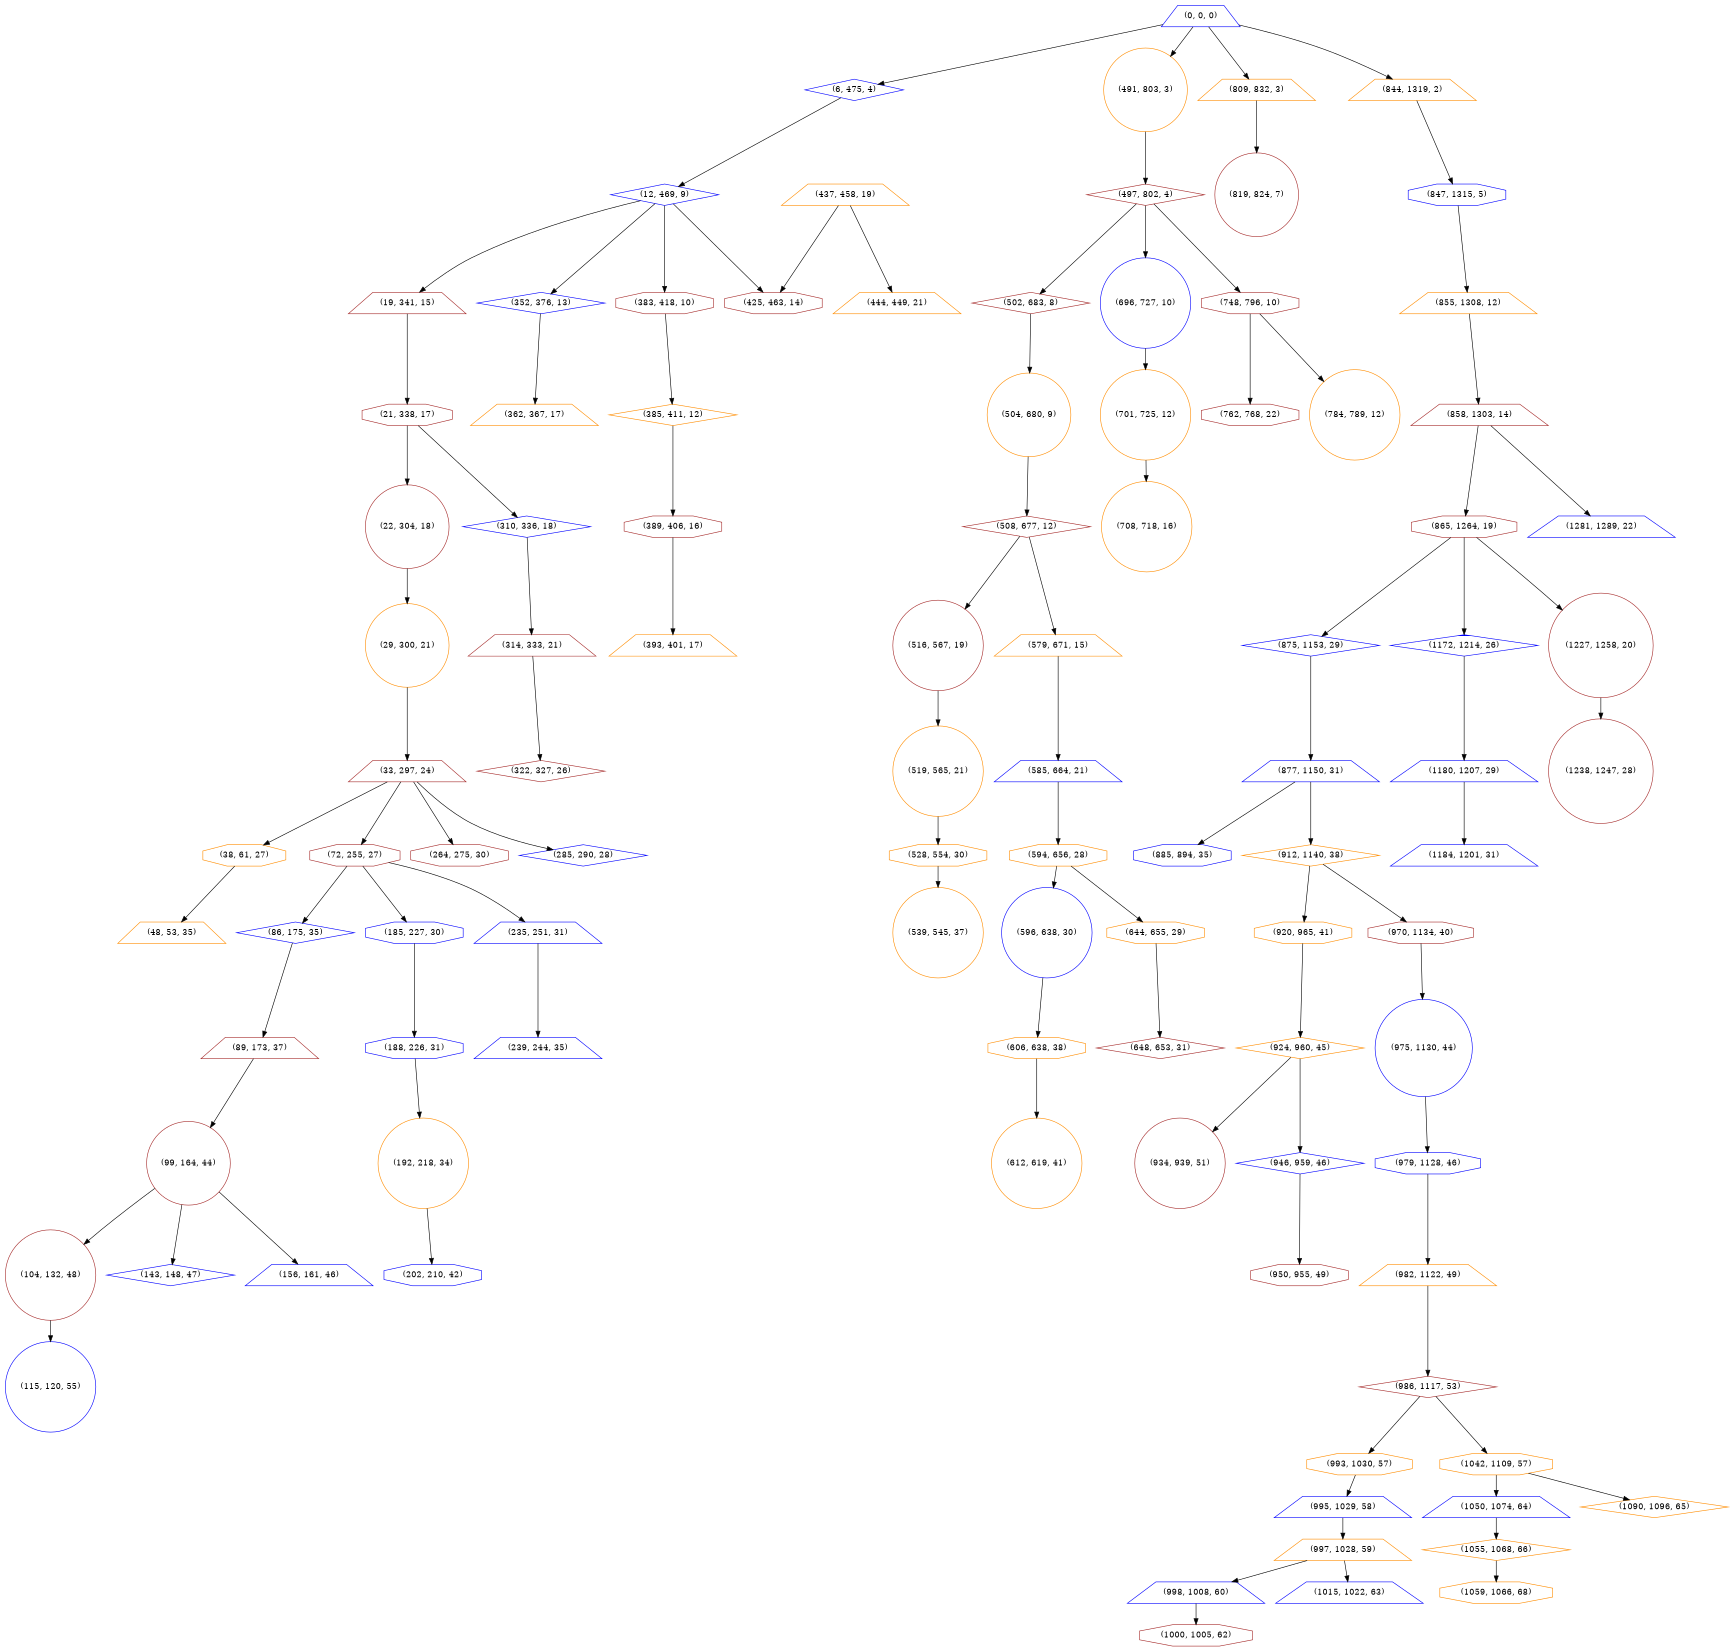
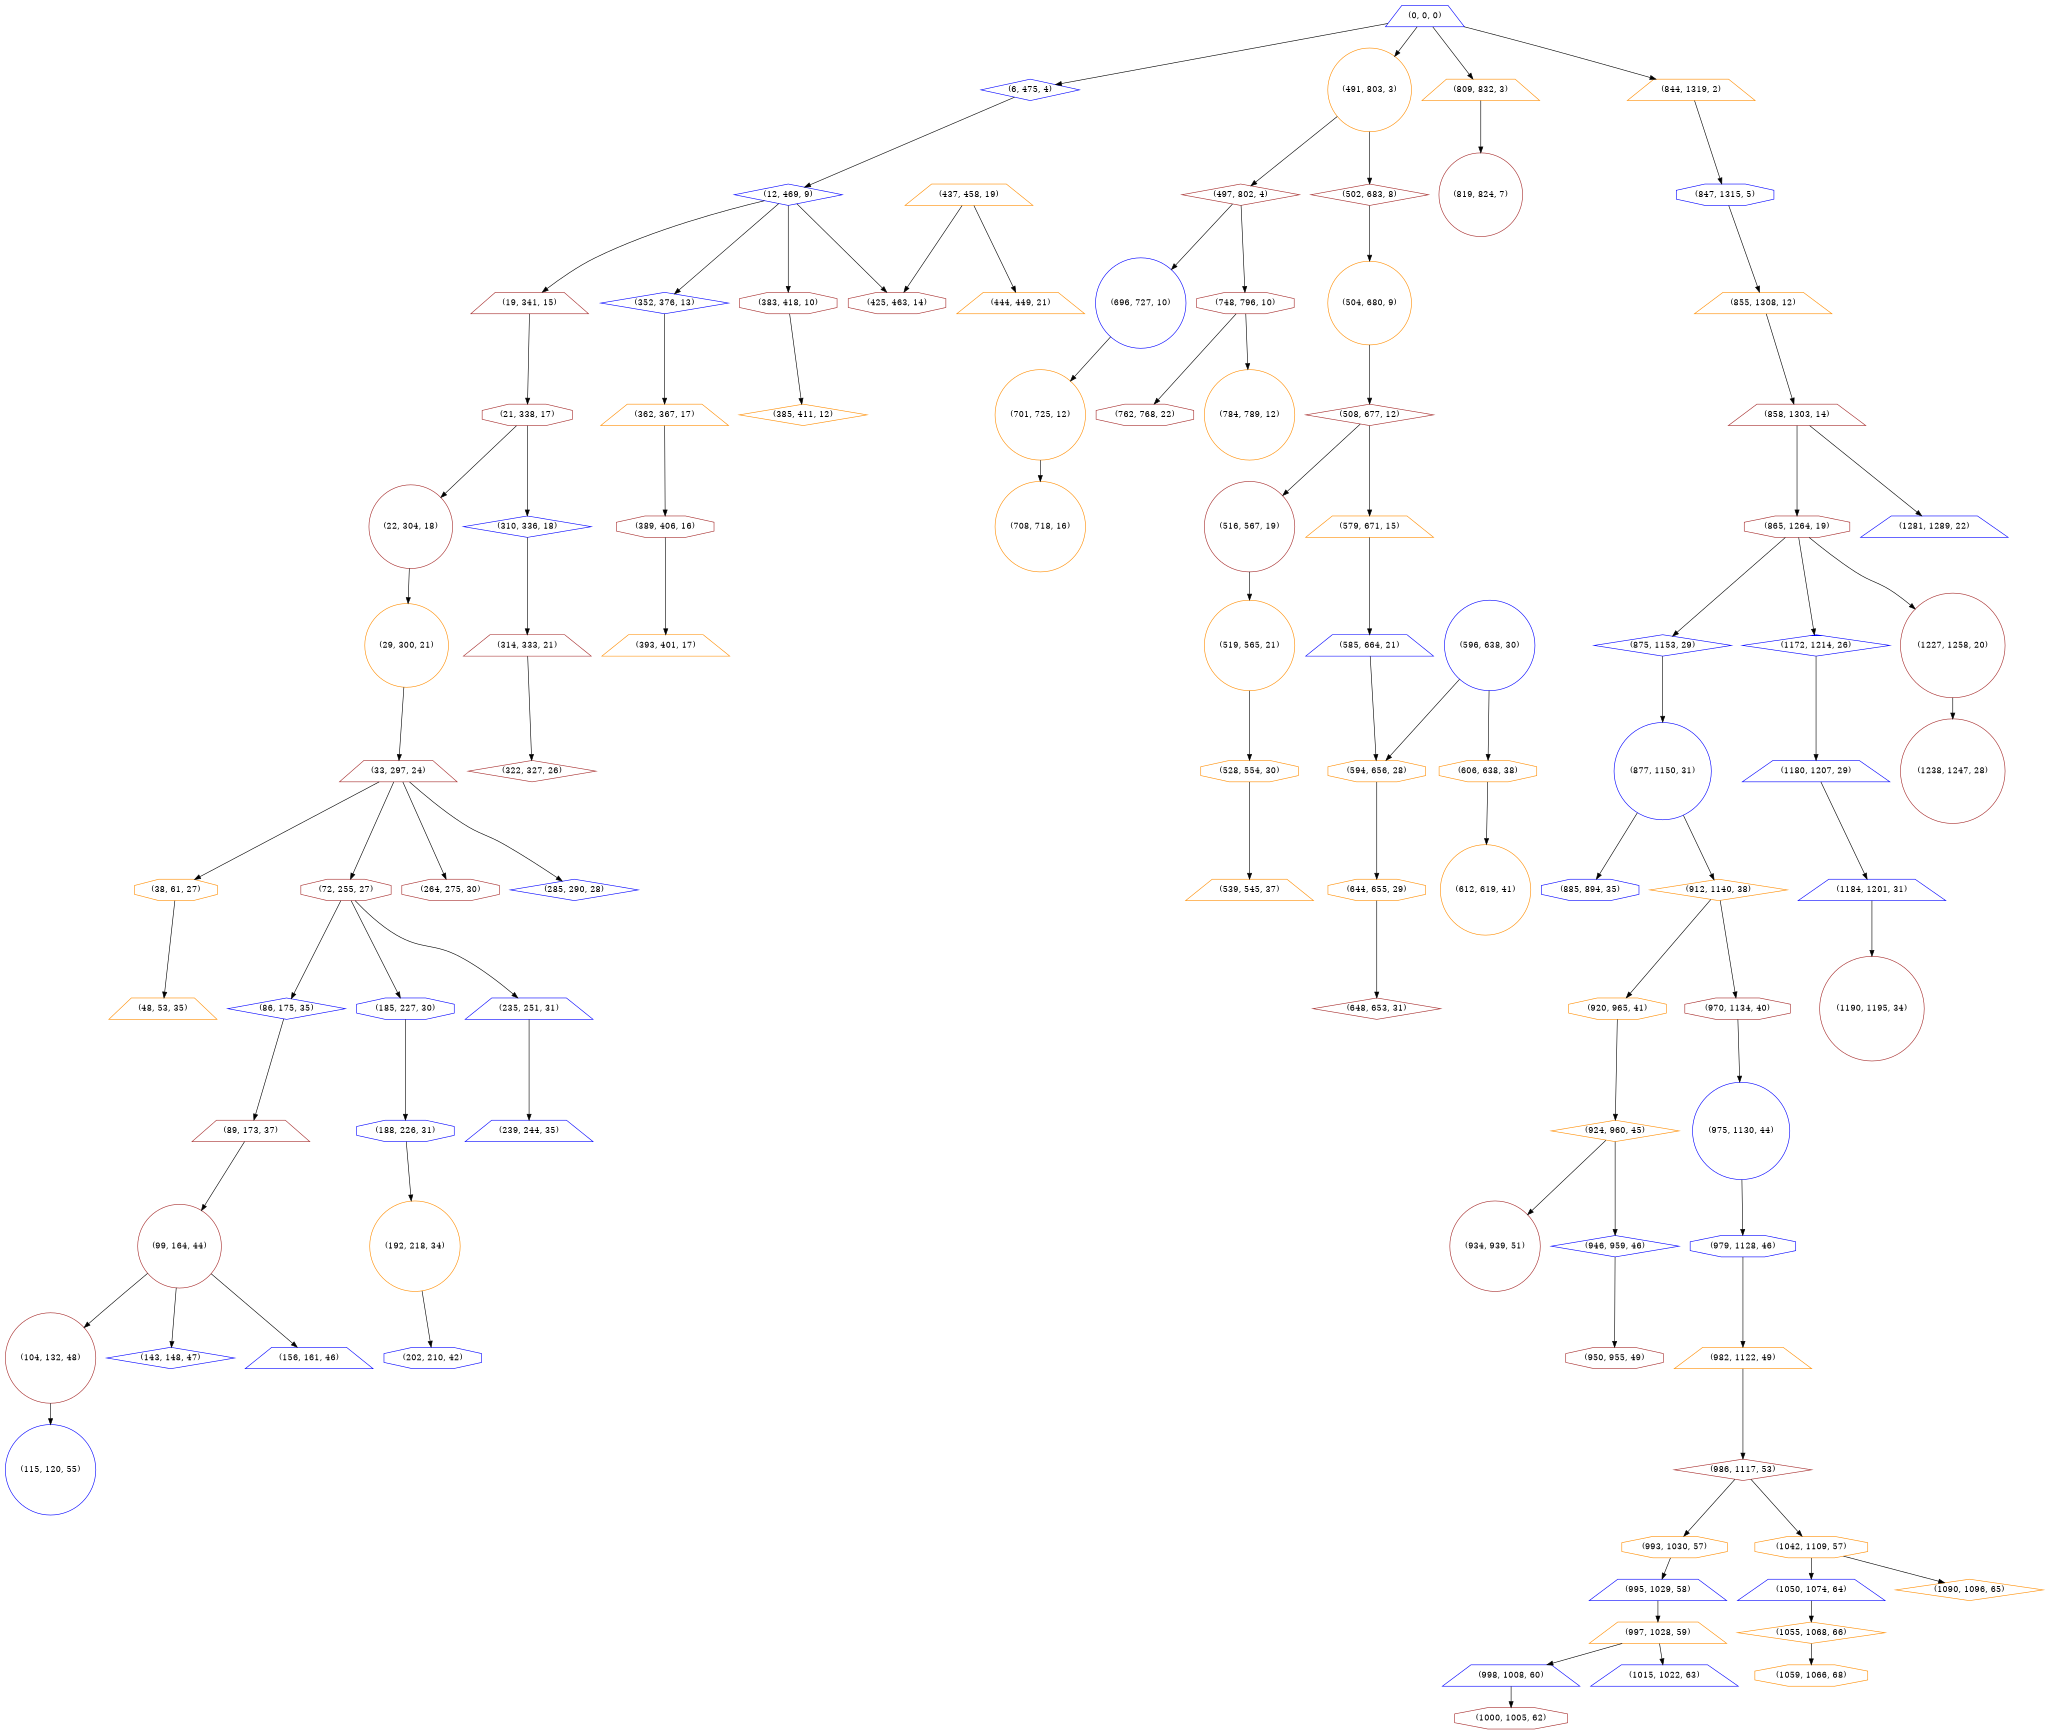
(1090, 247) -> (1370, 155)
(673, 468) -> (665, 468)
(1311, 771) -> (1663, 771)
(1055, 874) -> (1425, 718)
(938, 933) -> (1250, 890)
none -> (1872, 1009)
